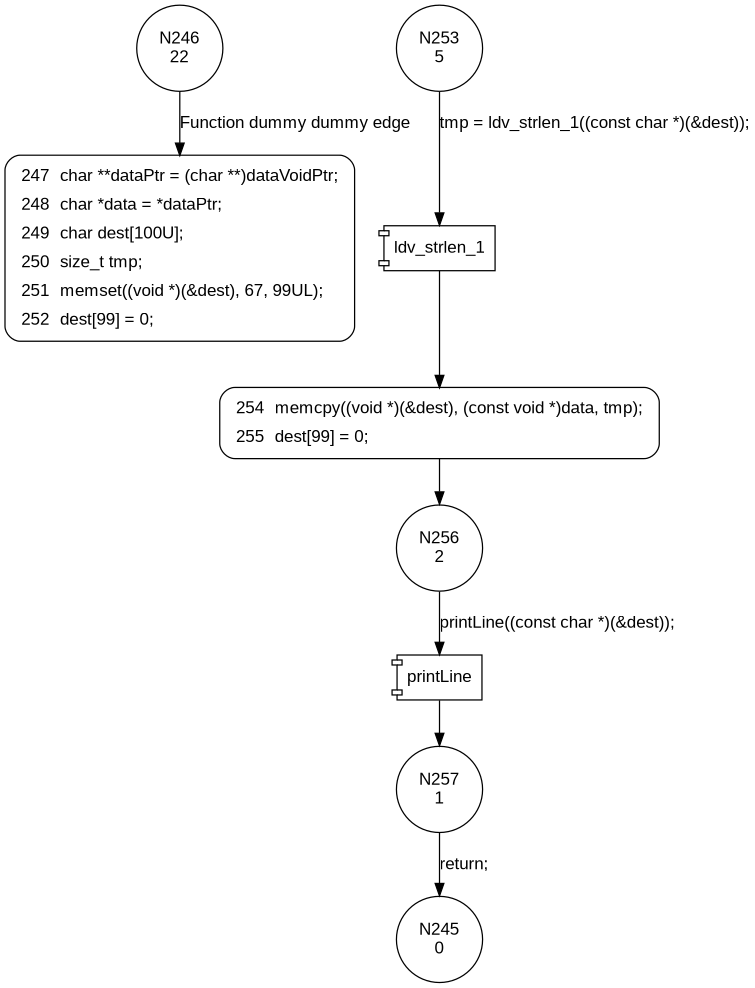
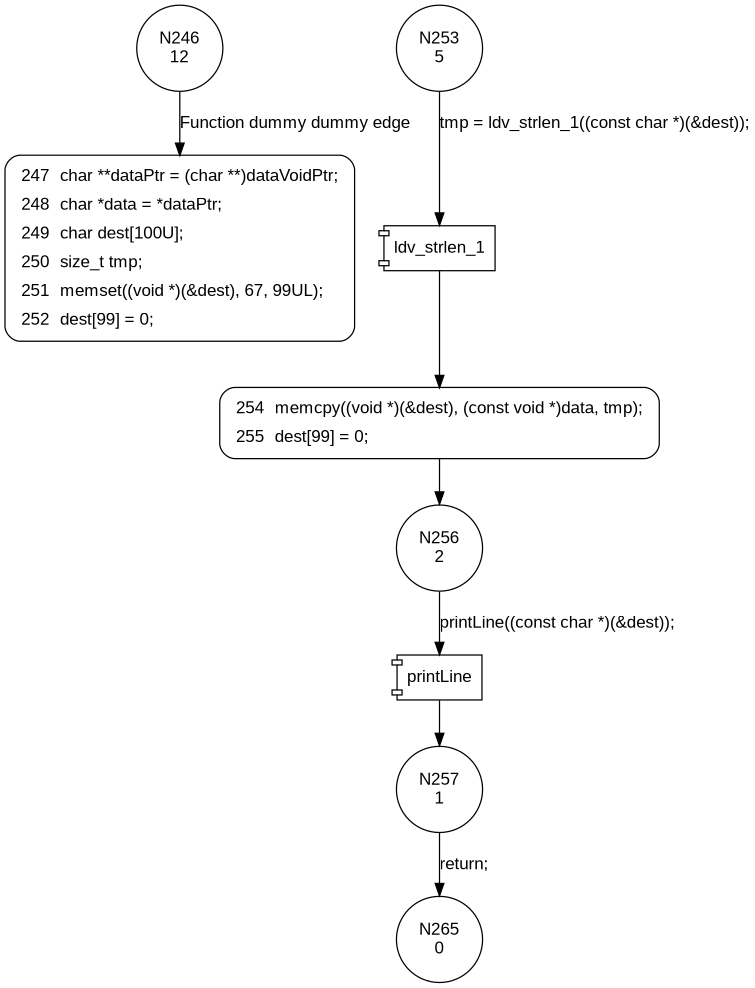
(180, 48) -> (180, 48)
(440, 939) -> (440, 939)
